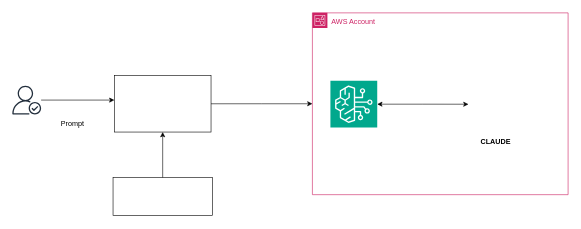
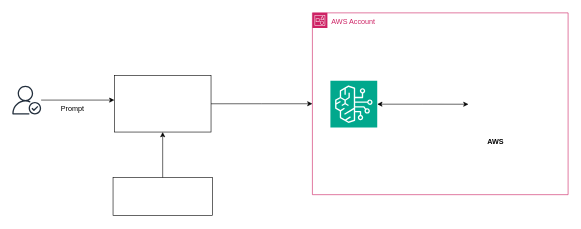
(72, 123) -> (72, 108)
(496, 141) -> (496, 141)
